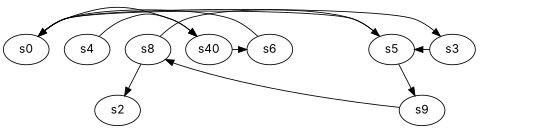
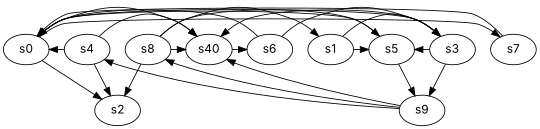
none -> (357, 8)
none -> (335, 10)
none -> (61, 50)
none -> (174, 50)
none -> (331, 50)
none -> (513, 50)
none -> (100, 76)
none -> (439, 76)
none -> (68, 78)
none -> (317, 87)
none -> (254, 94)
